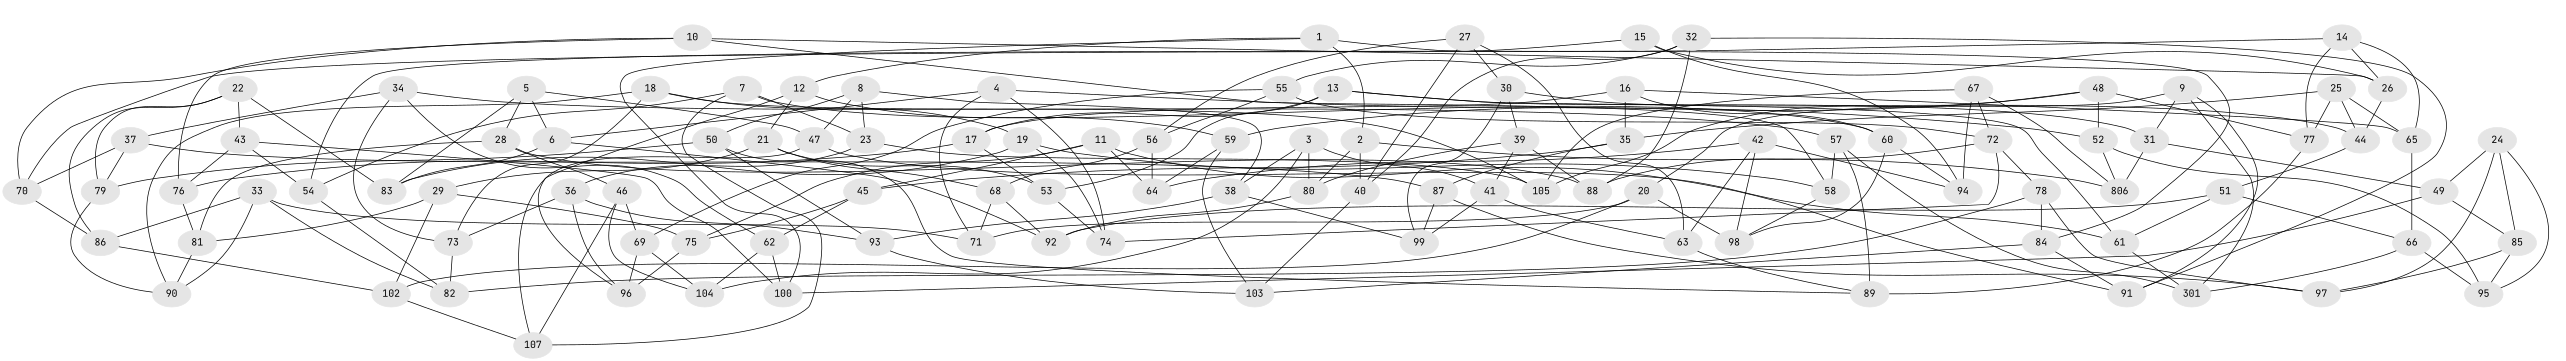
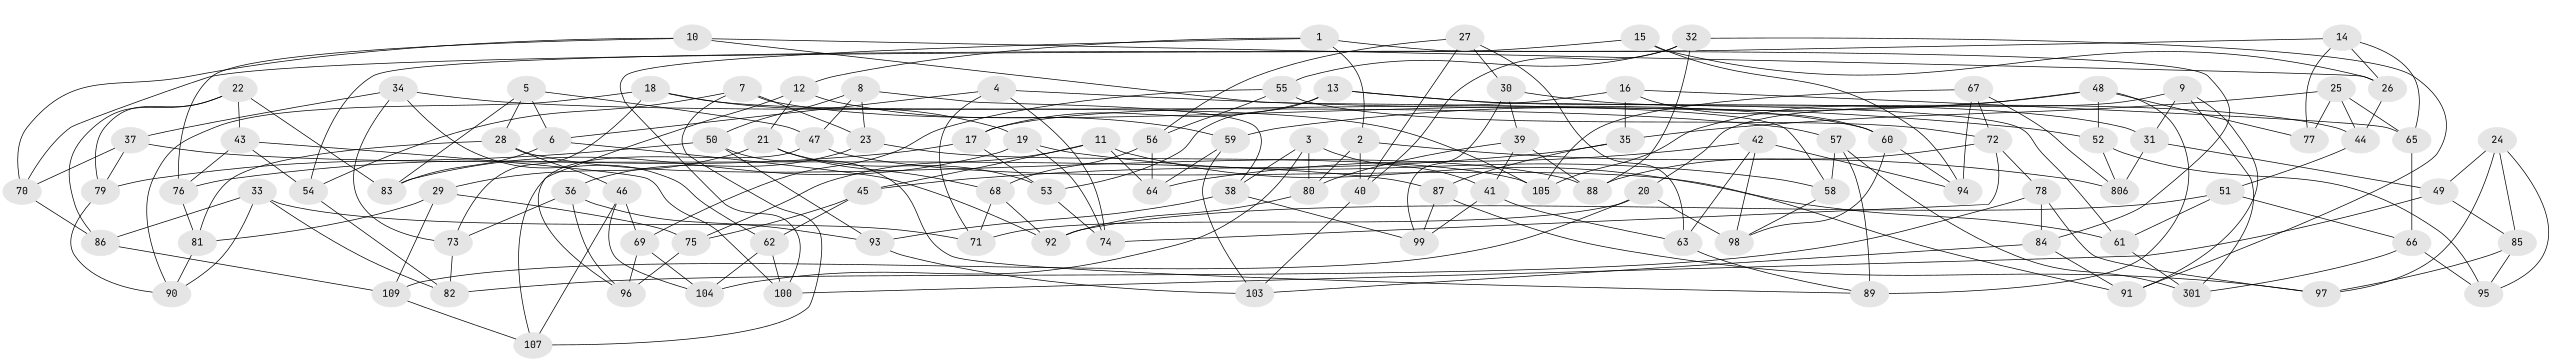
(2125, 269) -> (2135, 262)
(391, 294) -> (391, 294)
